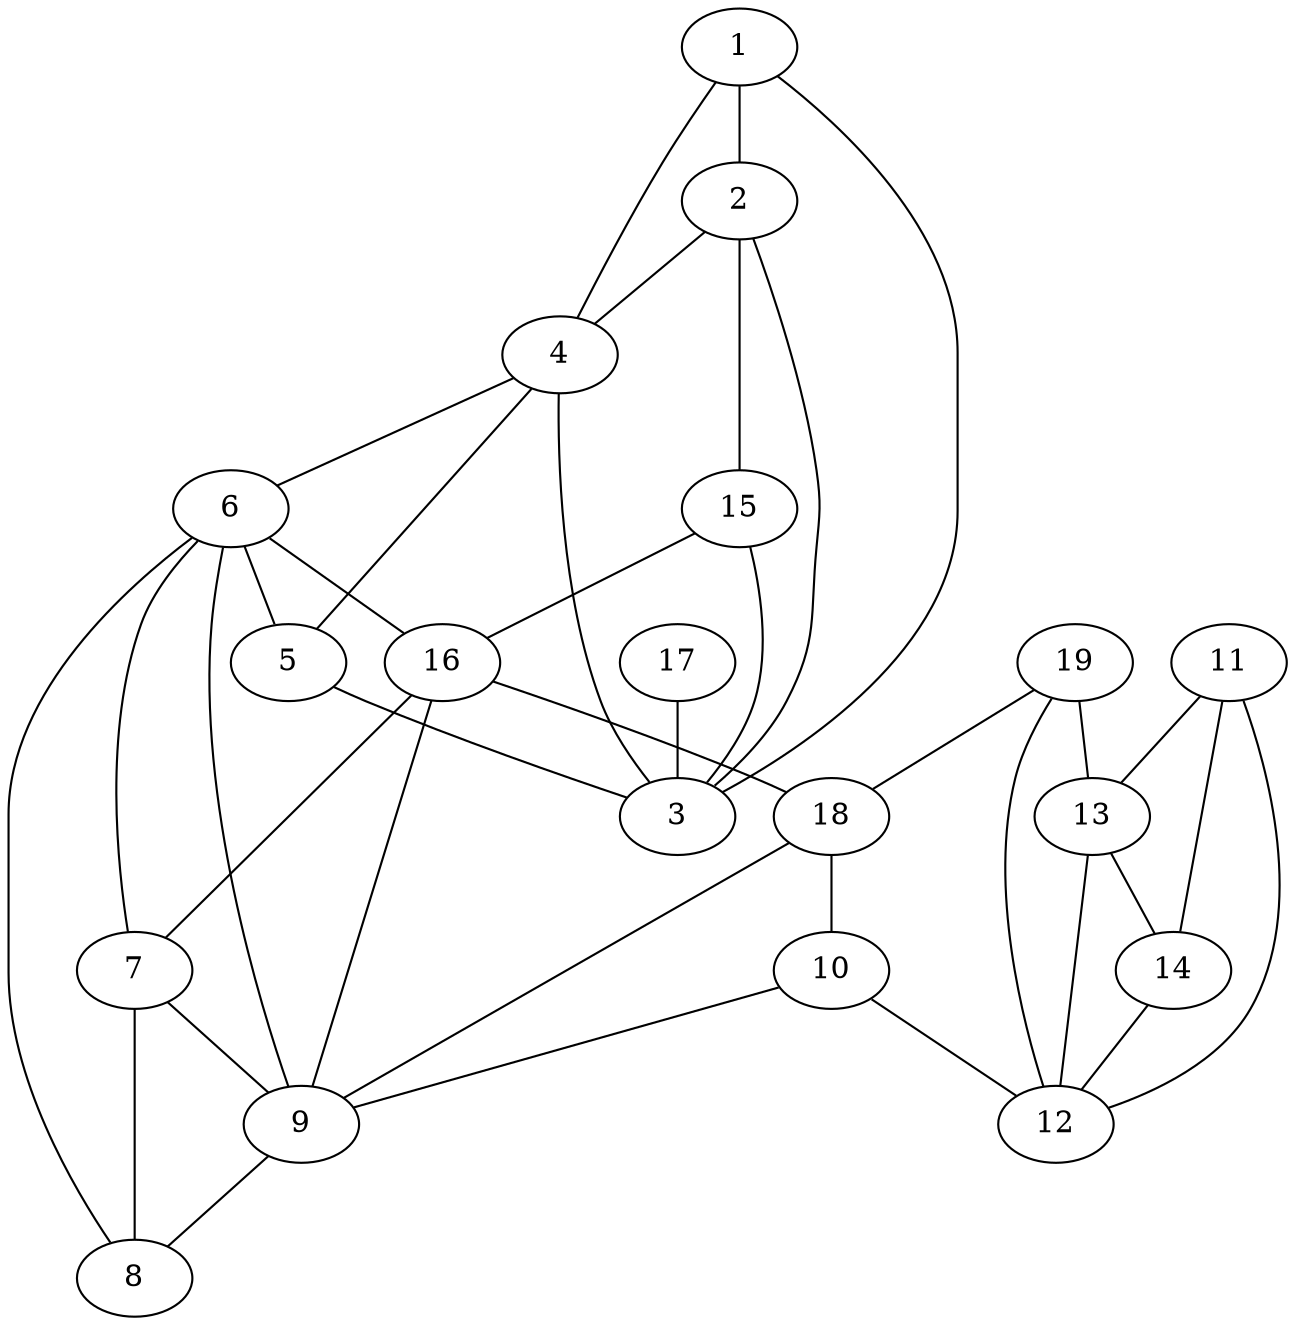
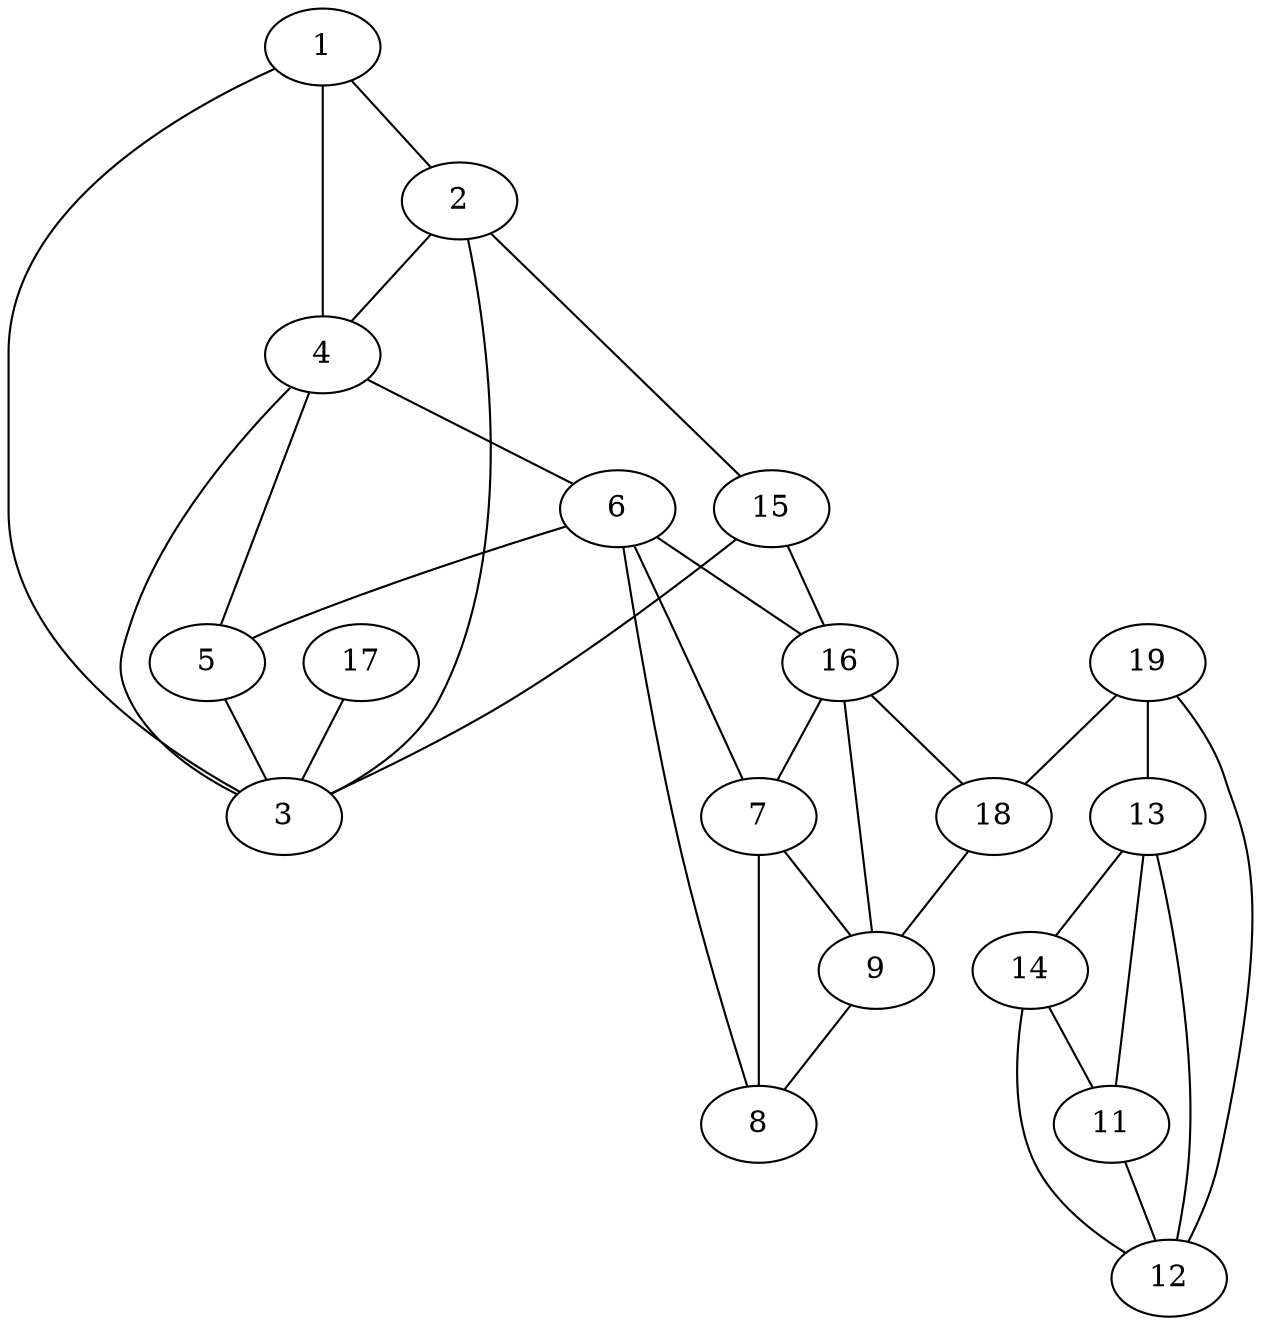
(221, 820) -> none
(831, 970) -> none
